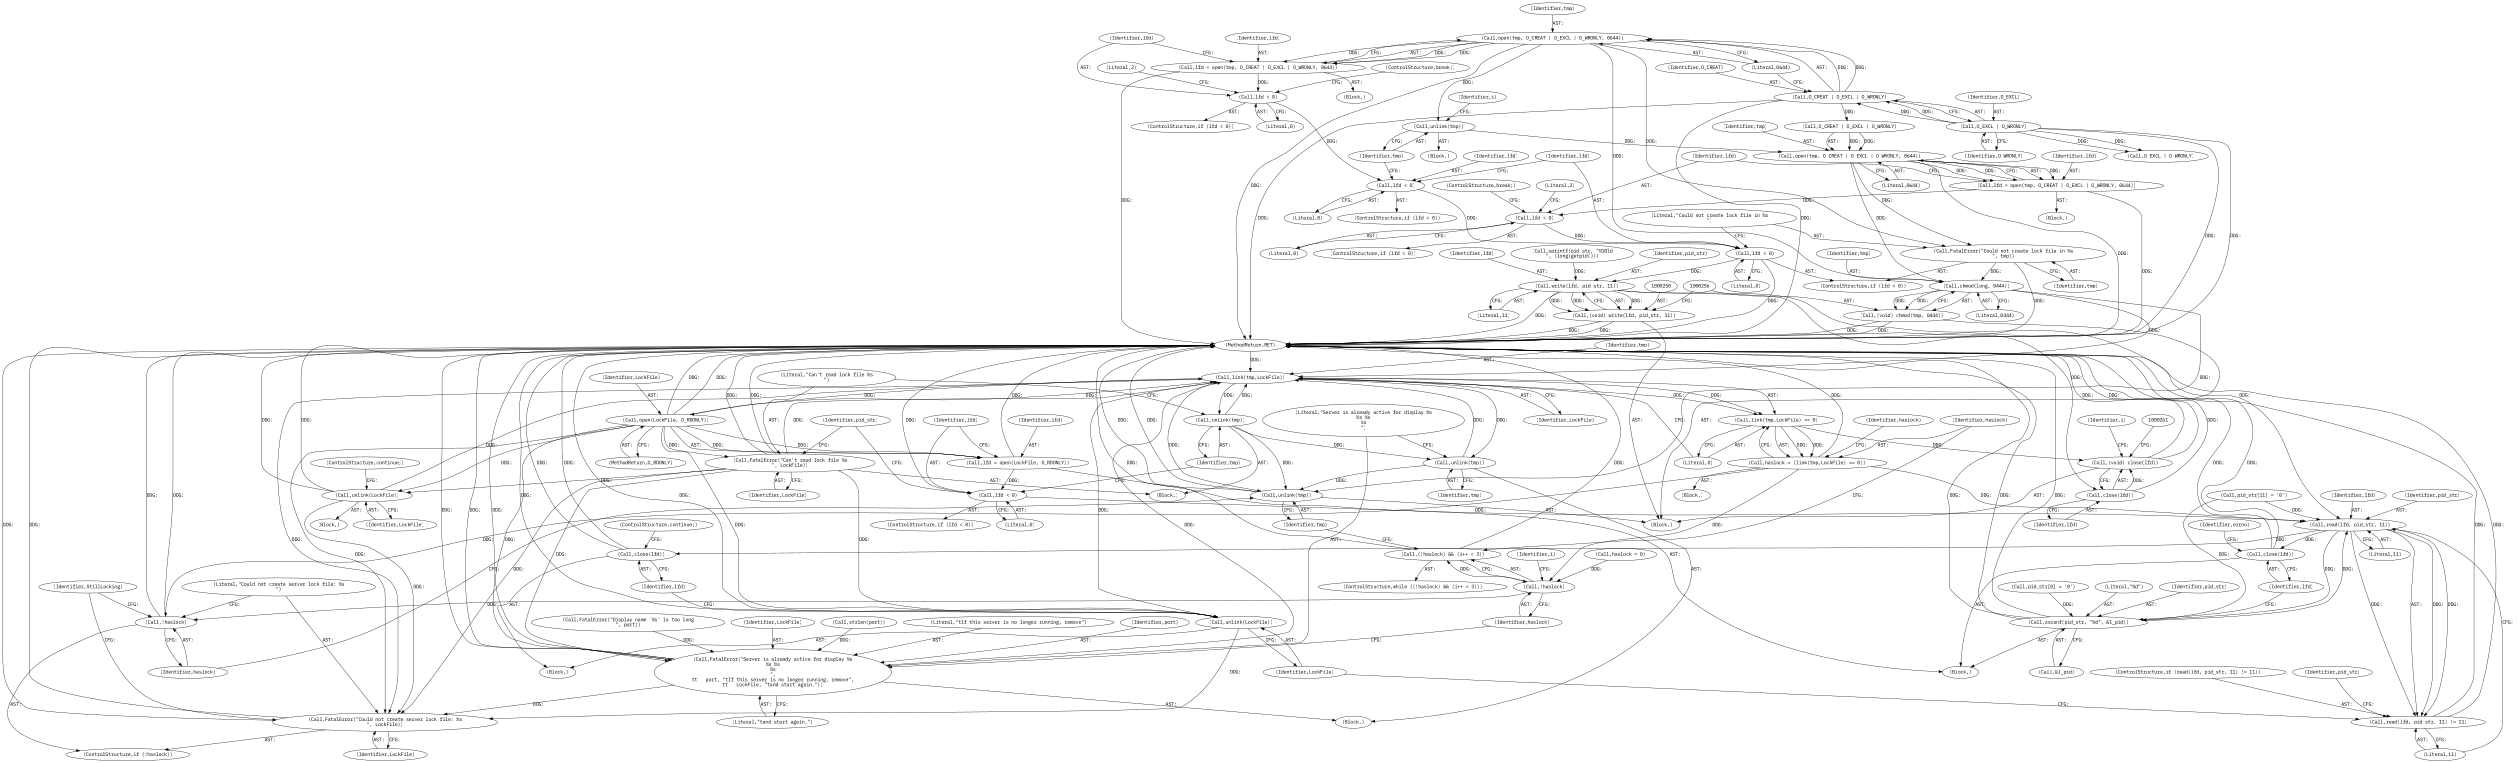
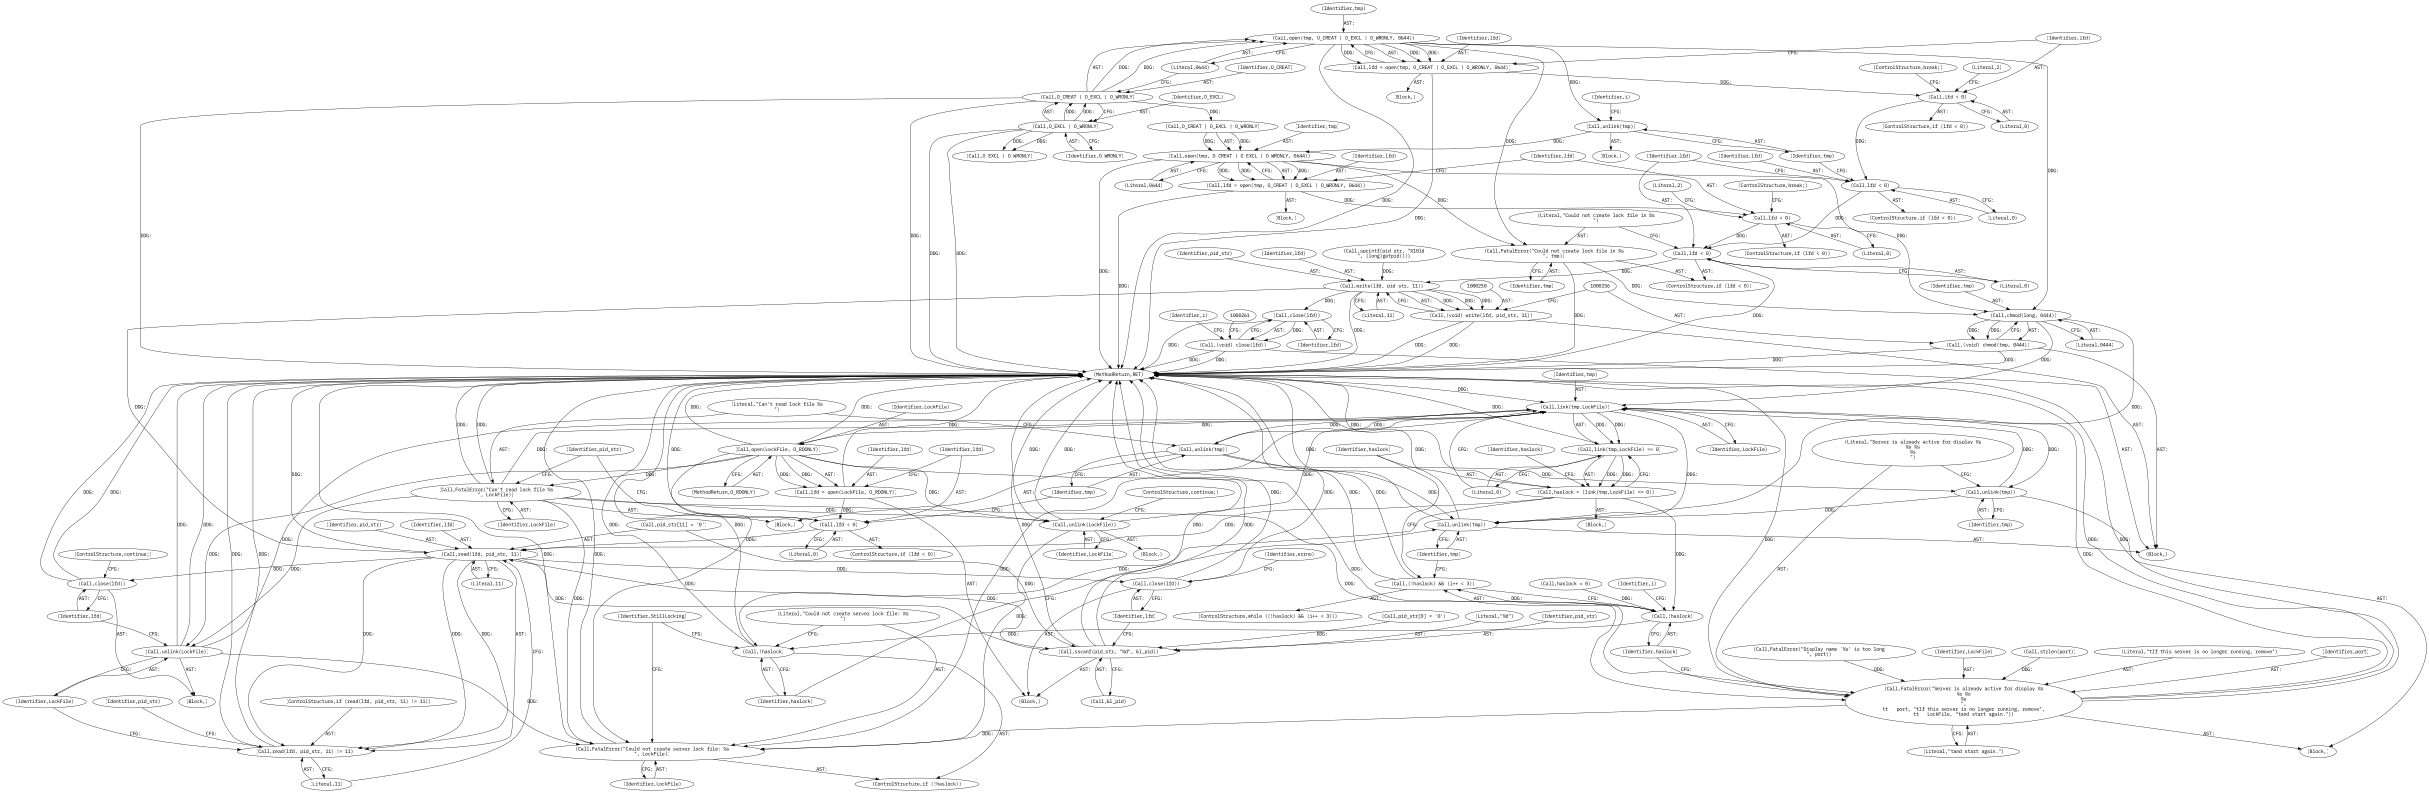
(1041, 396) -> none
none -> (294, 398)
(1931, 447) -> (1382, 391)
(2299, 510) -> (591, 540)
